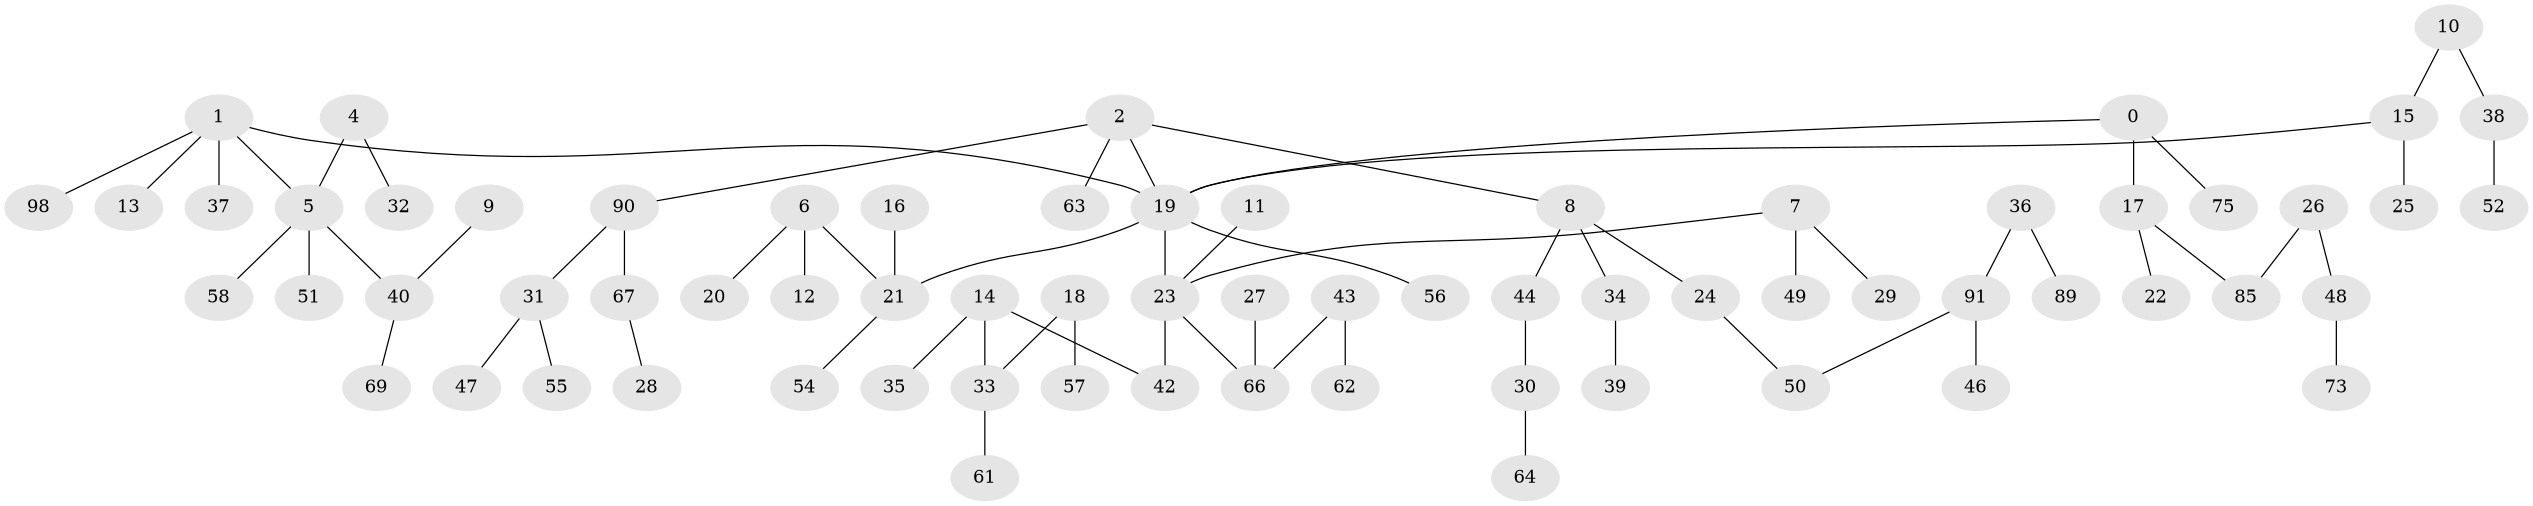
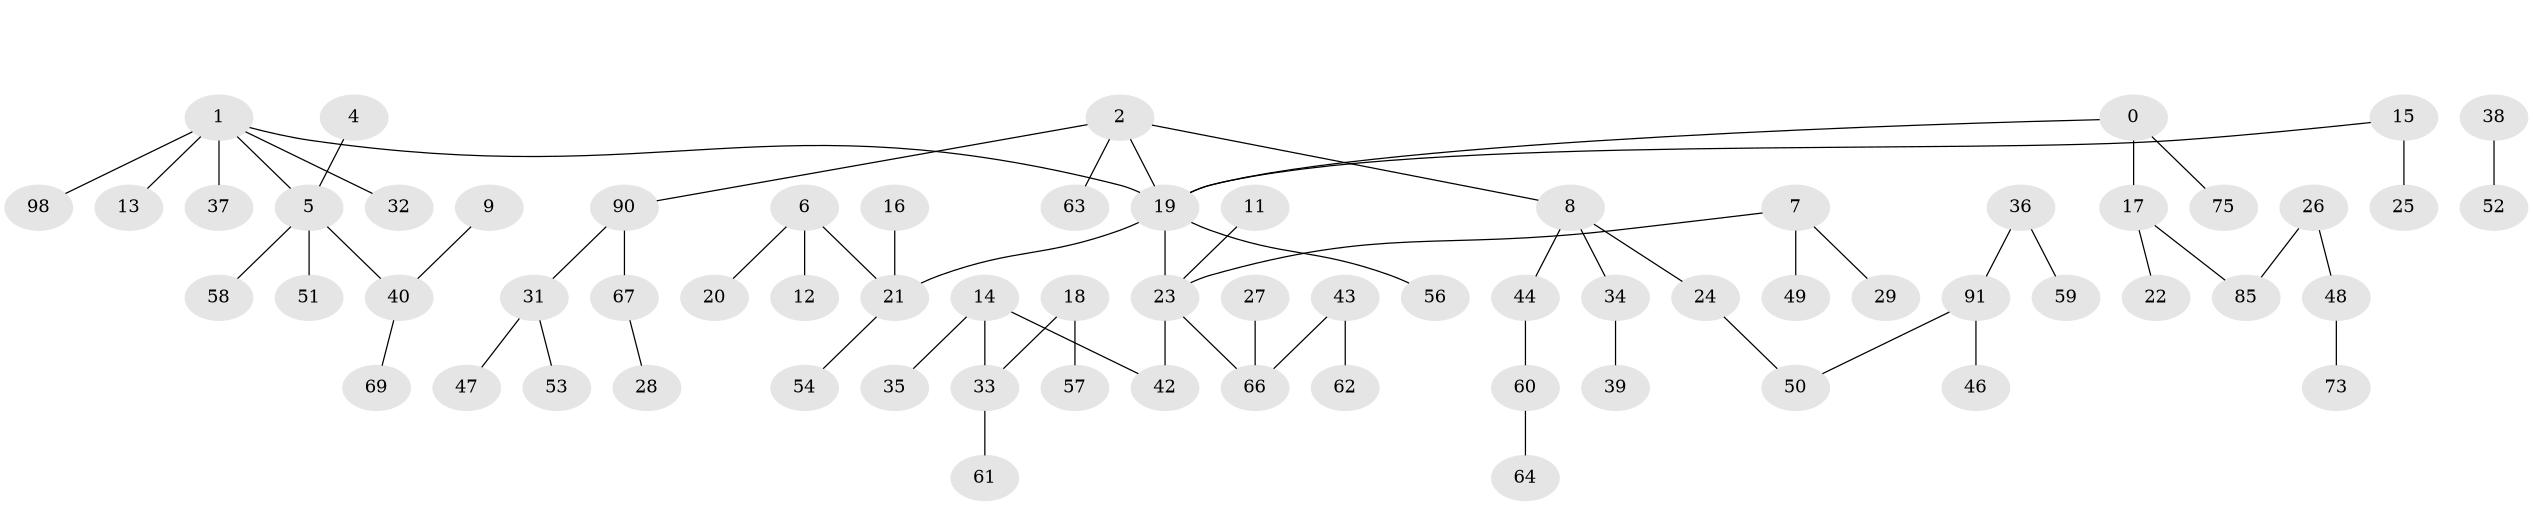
(2449, 28) -> none
(377, 163) -> (309, 163)
(2066, 298) -> (2066, 298)
(557, 388) -> (557, 388)
(1525, 388) -> (1525, 388)
